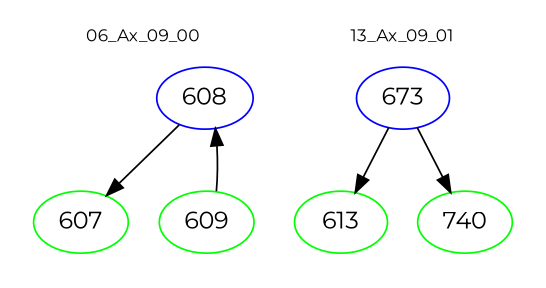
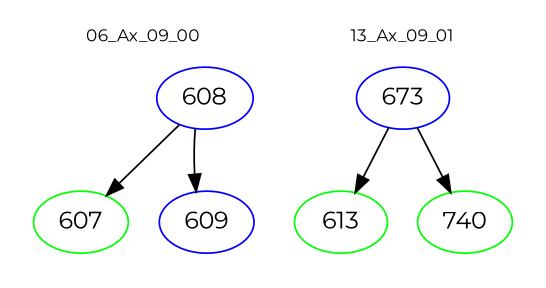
(217, 169) -> (194, 152)
(207, 222) -> (207, 222)
